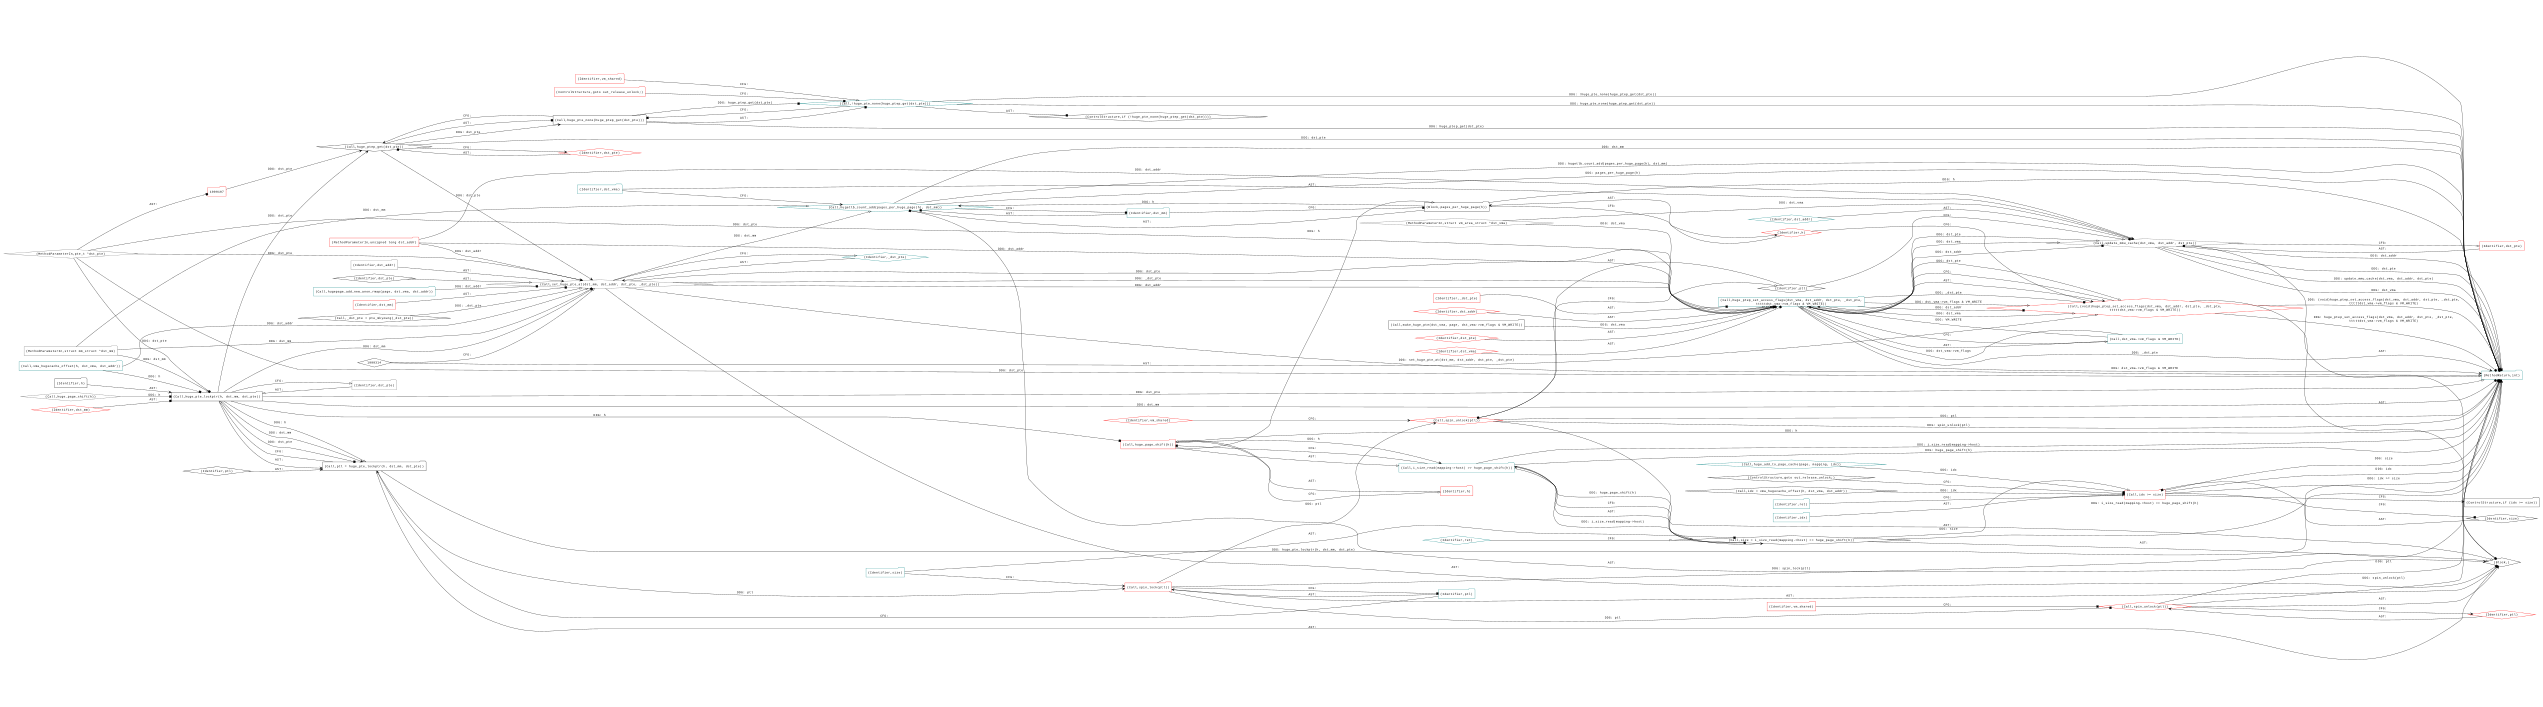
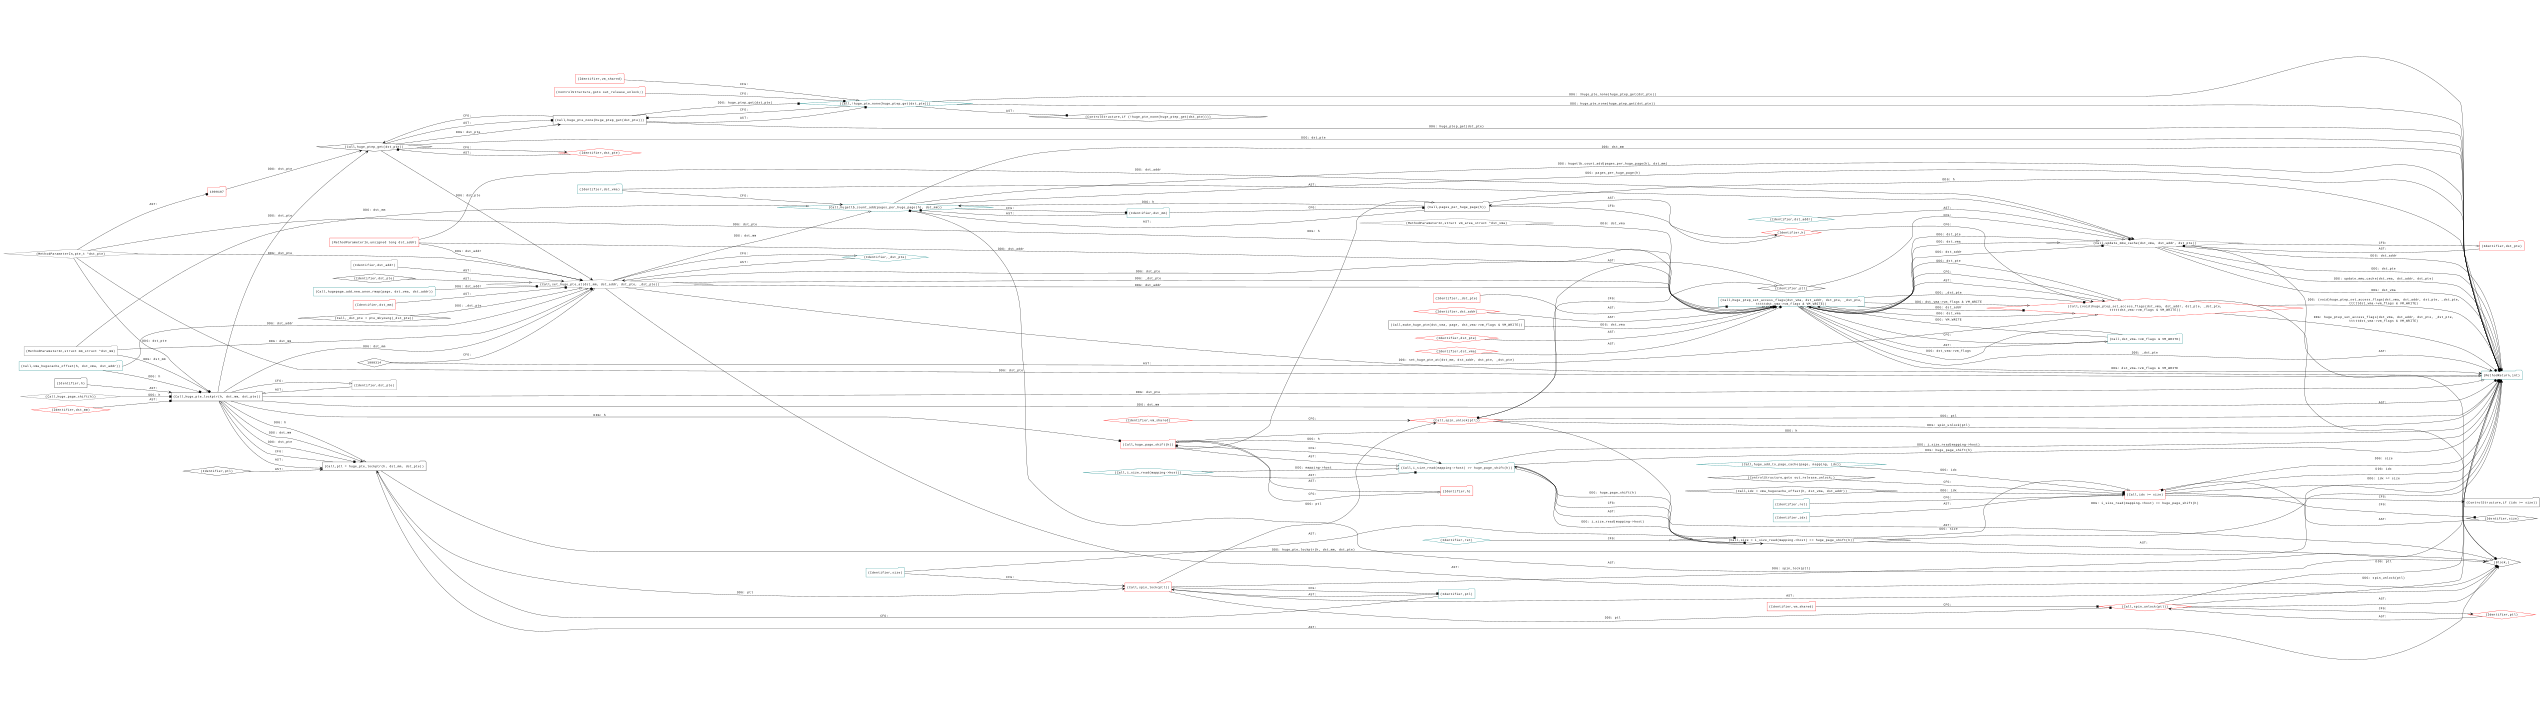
(1457, 207) -> (1457, 207)
(1818, 207) -> none
none -> (1148, 473)
